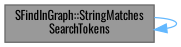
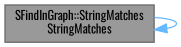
(80, 24) -> (80, 24)
